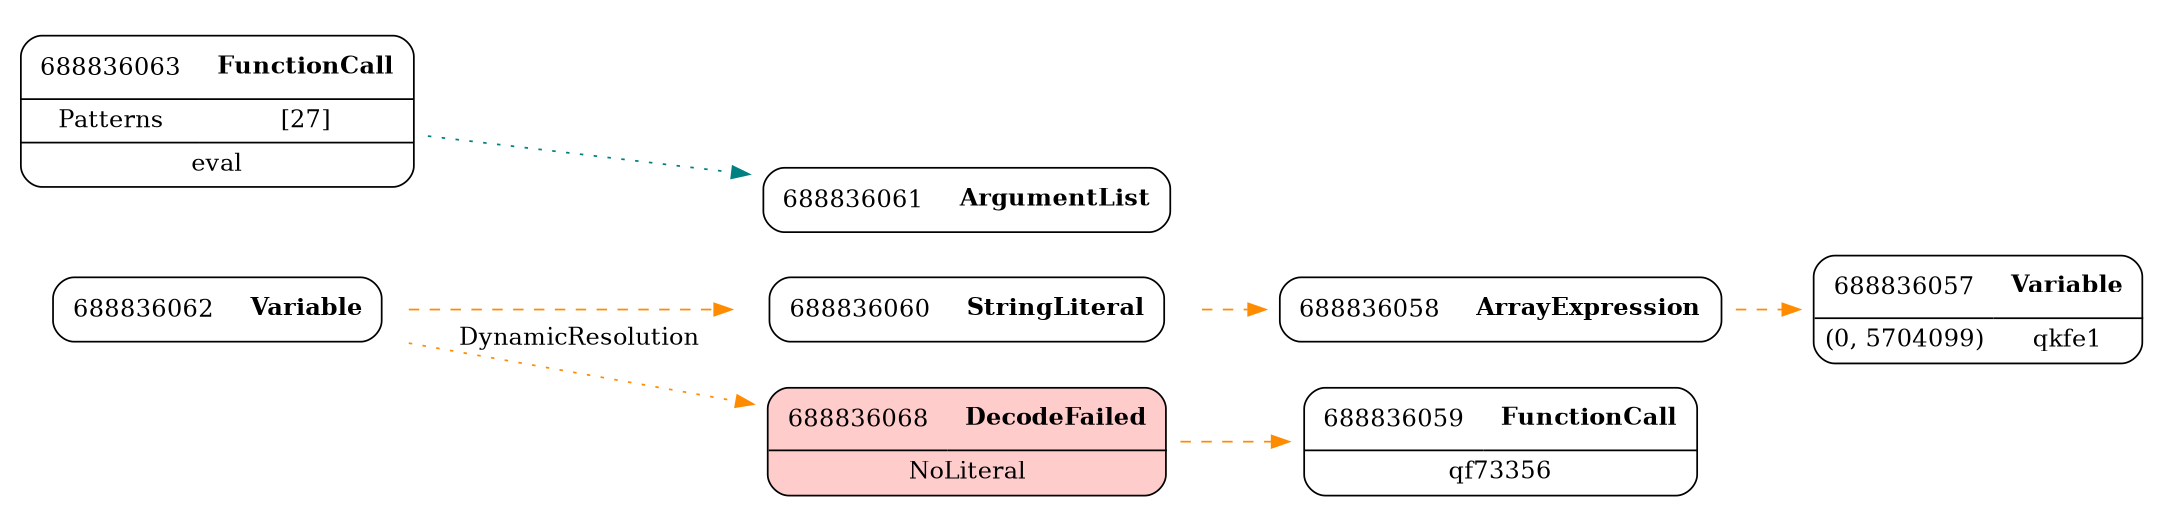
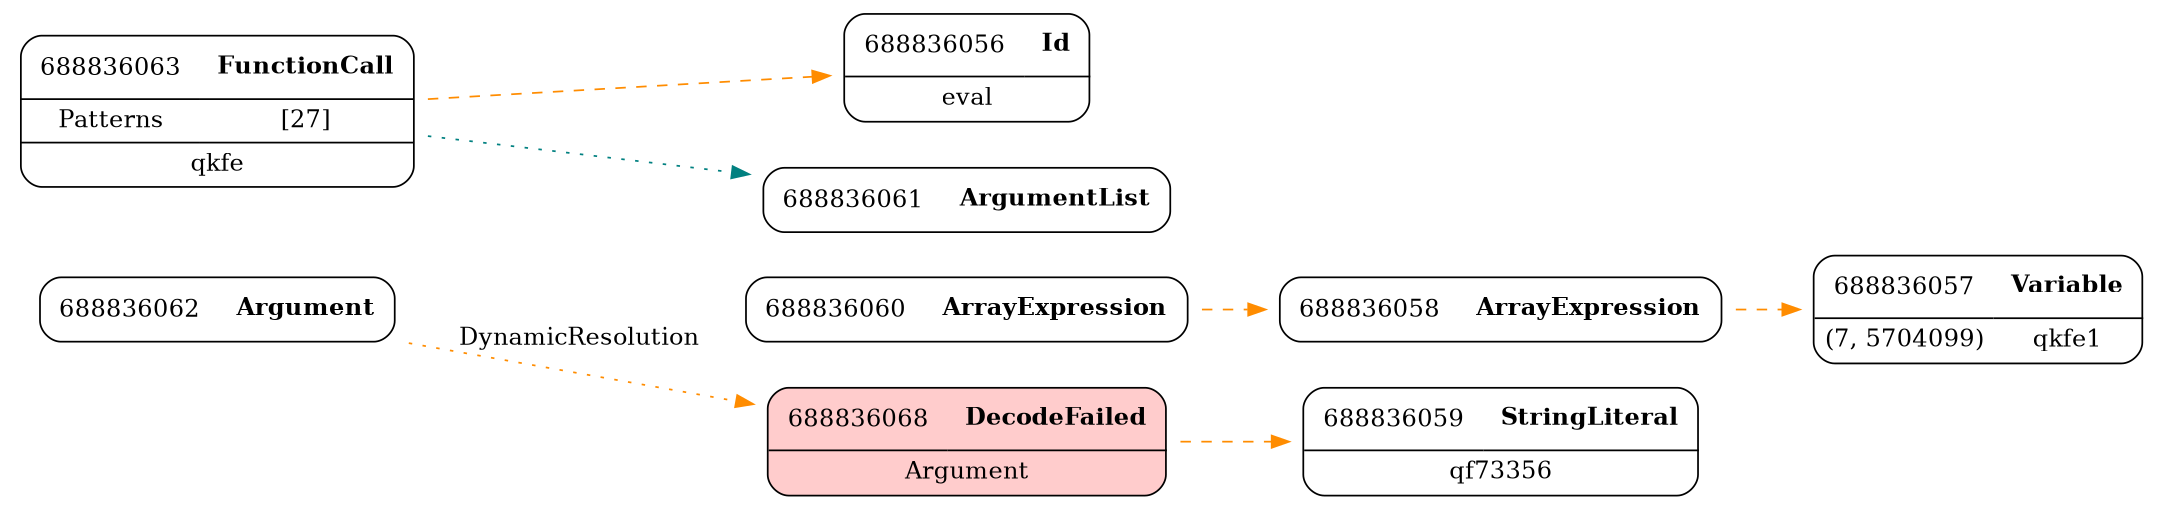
none -> (967, 68)
(217, 163) -> (217, 163)
(307, 308) -> (306, 308)
(1056, 308) -> (1056, 308)
(561, 310) -> none
(1905, 339) -> (1905, 339)
(1589, 417) -> (1590, 417)
(968, 471) -> (968, 471)
